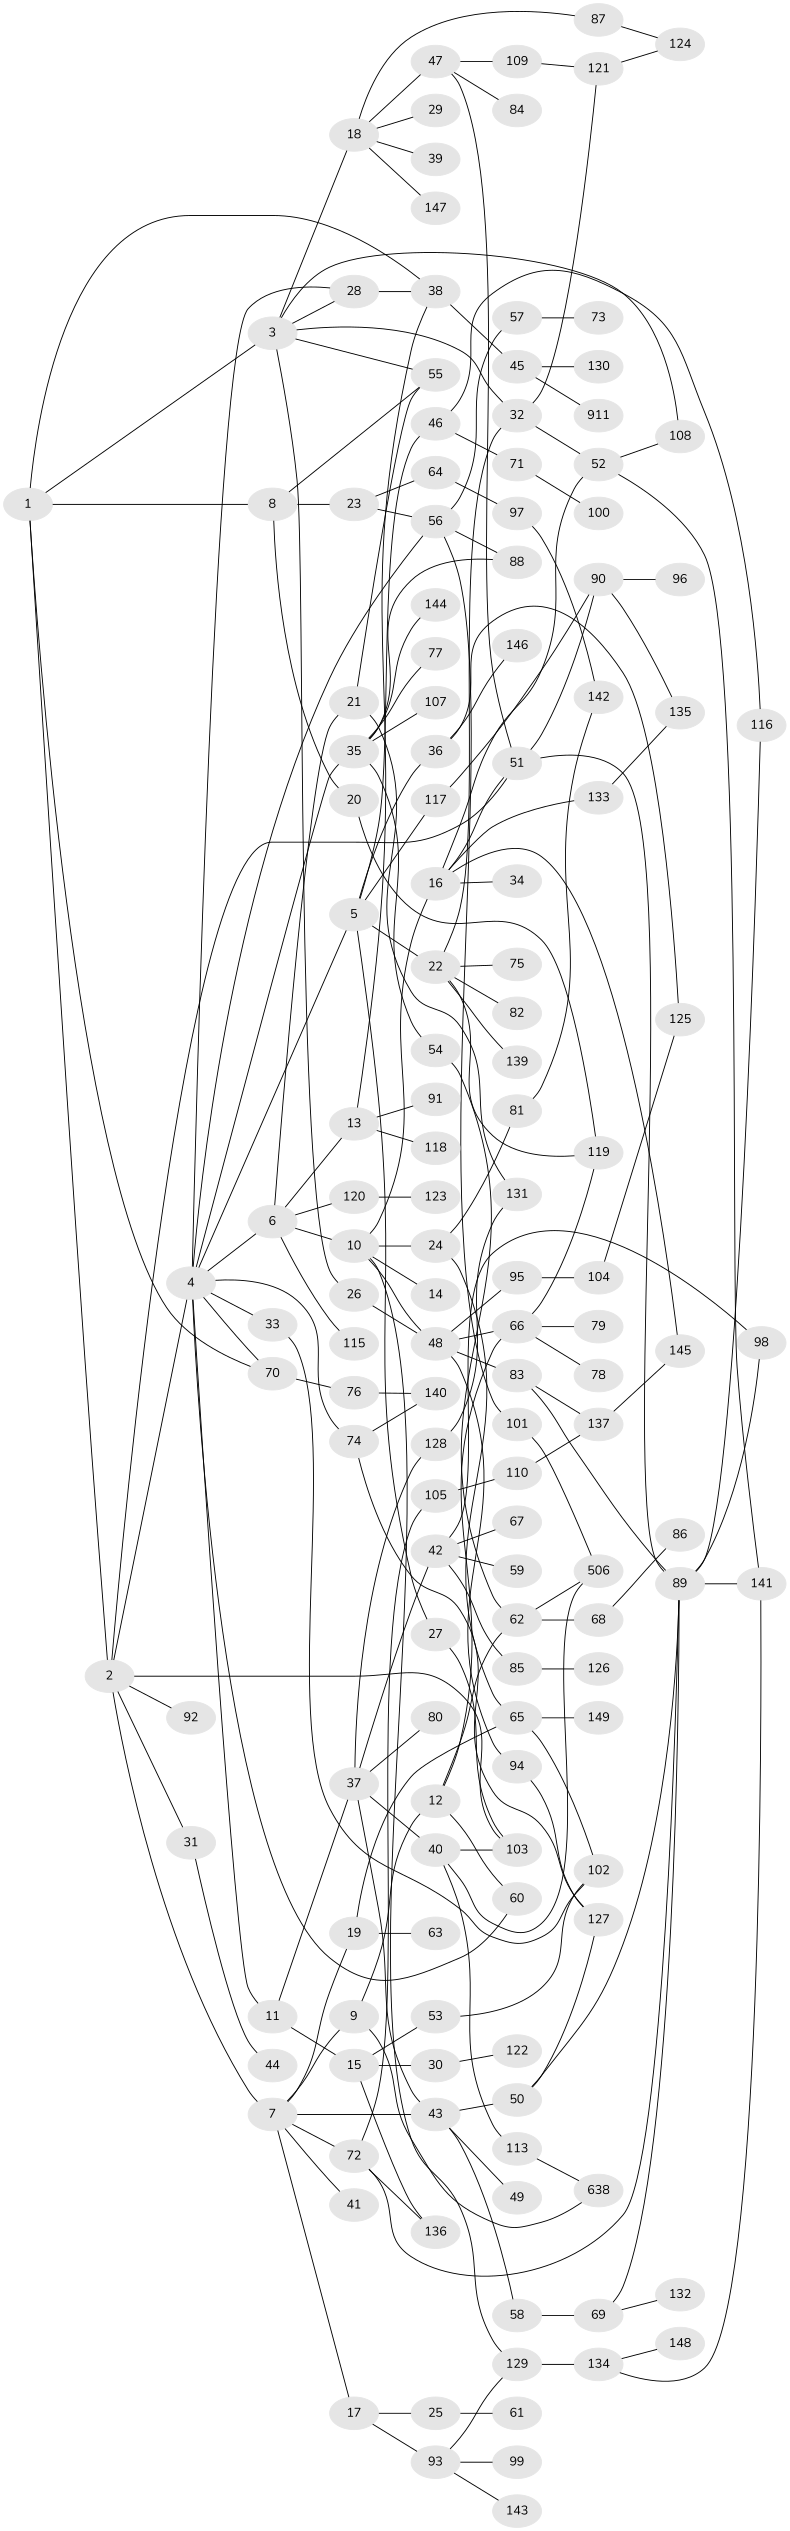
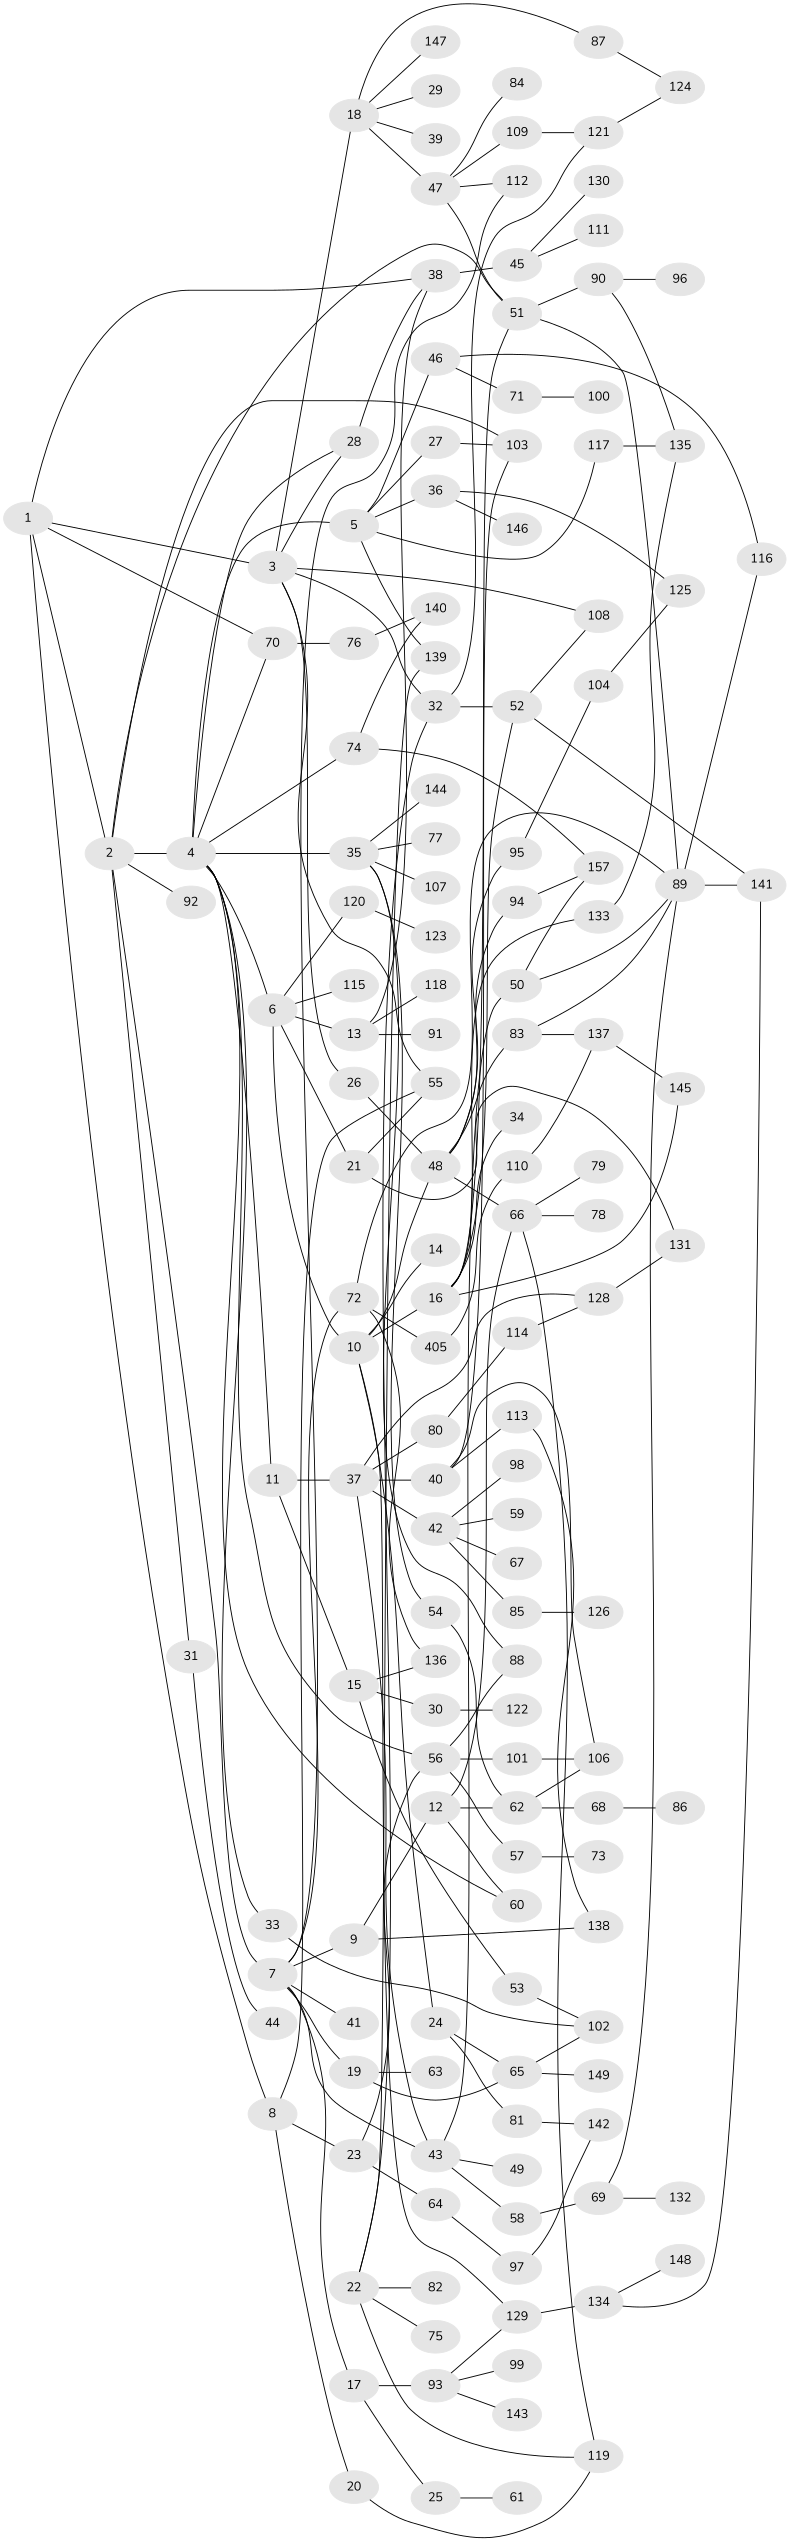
none -> (517, 182)
(599, 416) -> (599, 230)
(555, 650) -> (642, 446)
(401, 945) -> (387, 595)
none -> (517, 1333)
(739, 1469) -> none
(436, 1496) -> (436, 1348)
(599, 1571) -> (599, 1759)
(599, 1920) -> (599, 868)
(599, 2191) -> (599, 1927)
